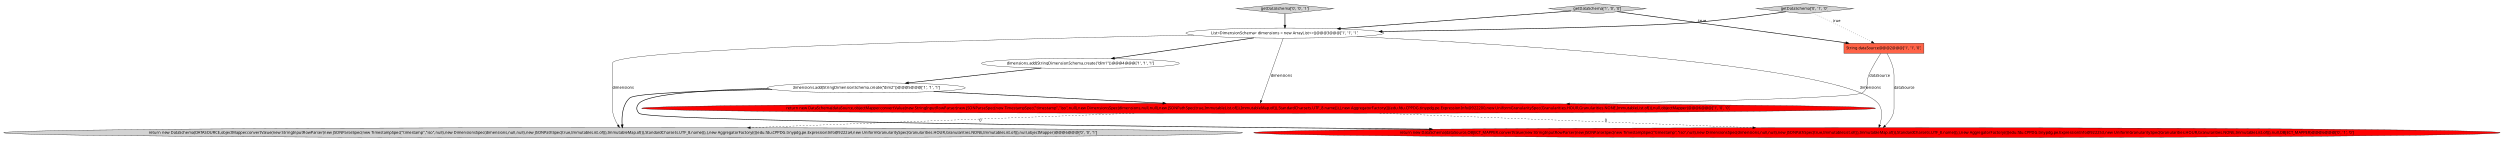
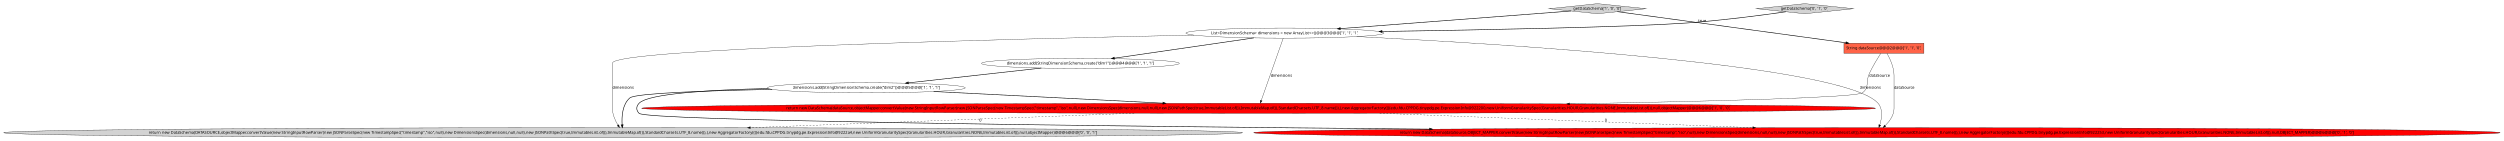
(1285, 9) -> none
(1842, 27) -> none
